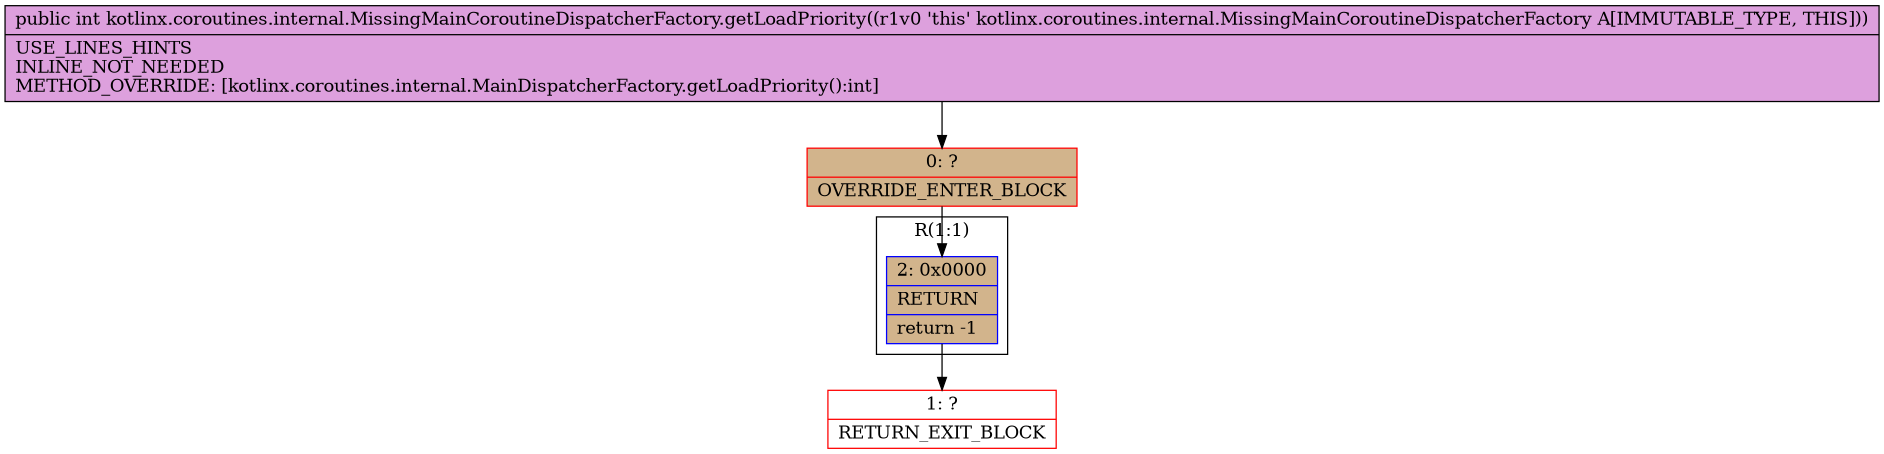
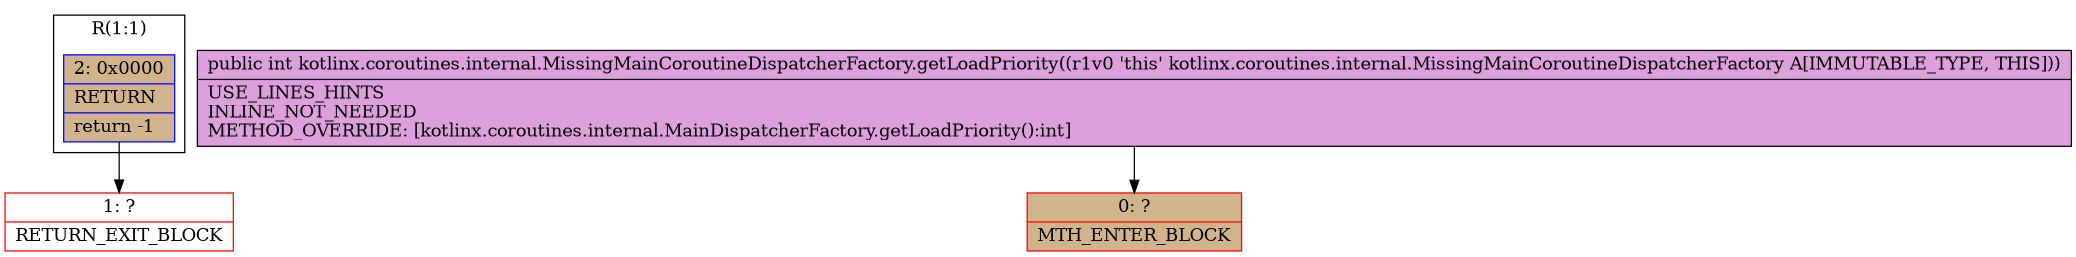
(942, 191) -> (1134, 236)
(942, 225) -> none
